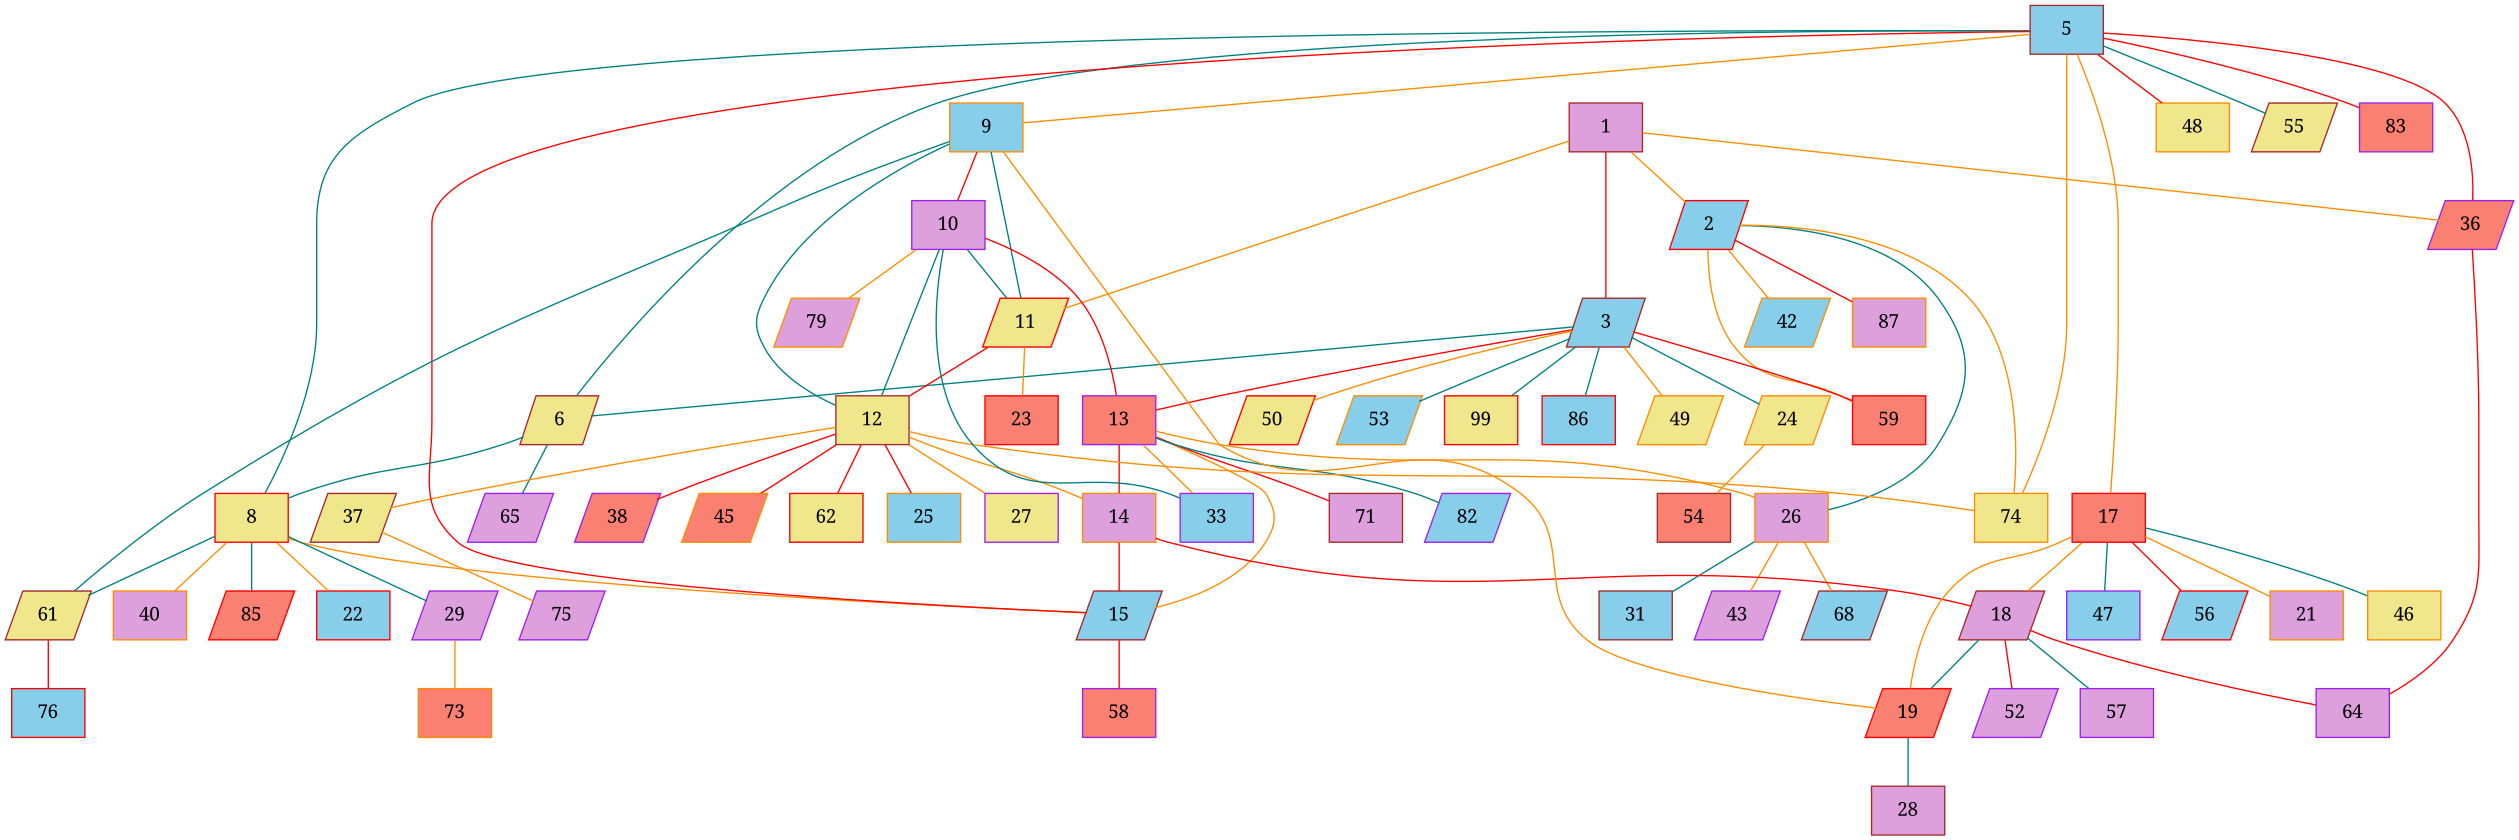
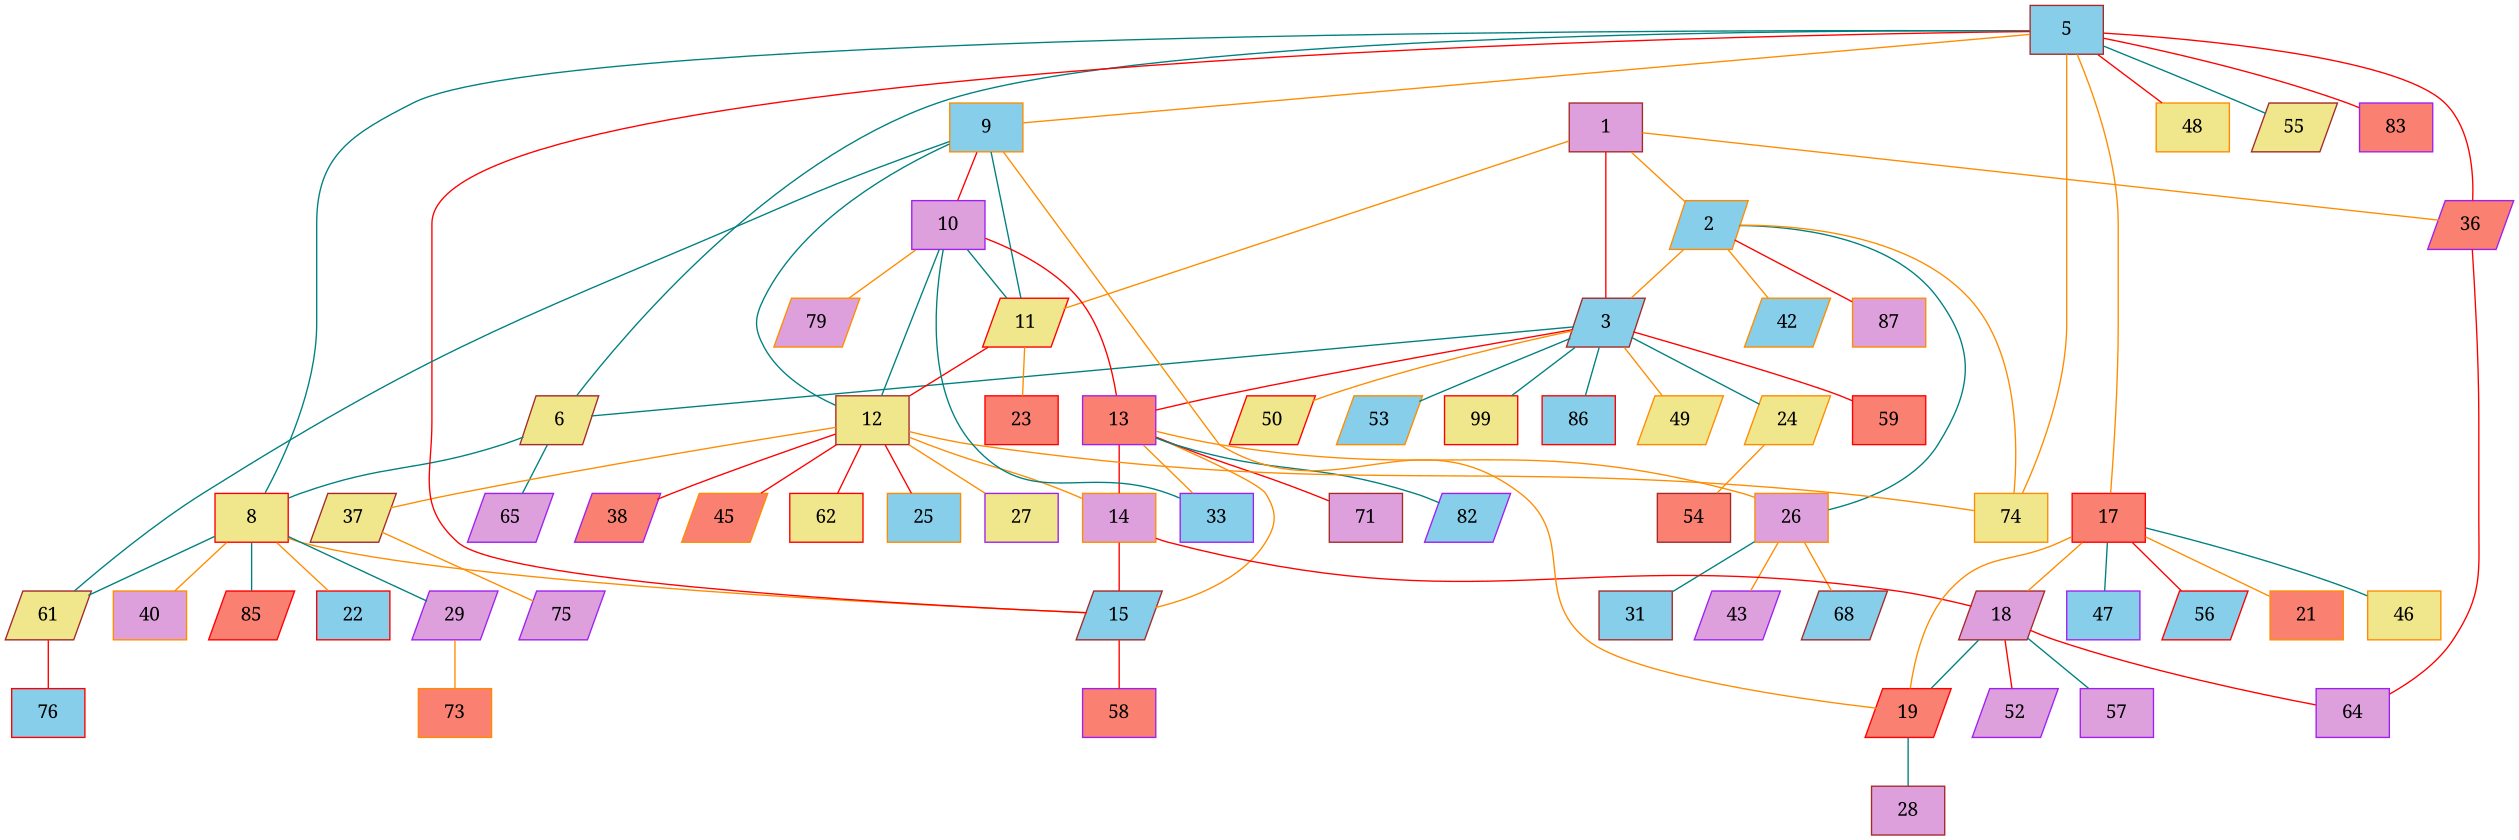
(1709, 225) -> (1709, 225)
(1741, 354) -> (1657, 274)
(2307, 615) -> (2307, 615)
